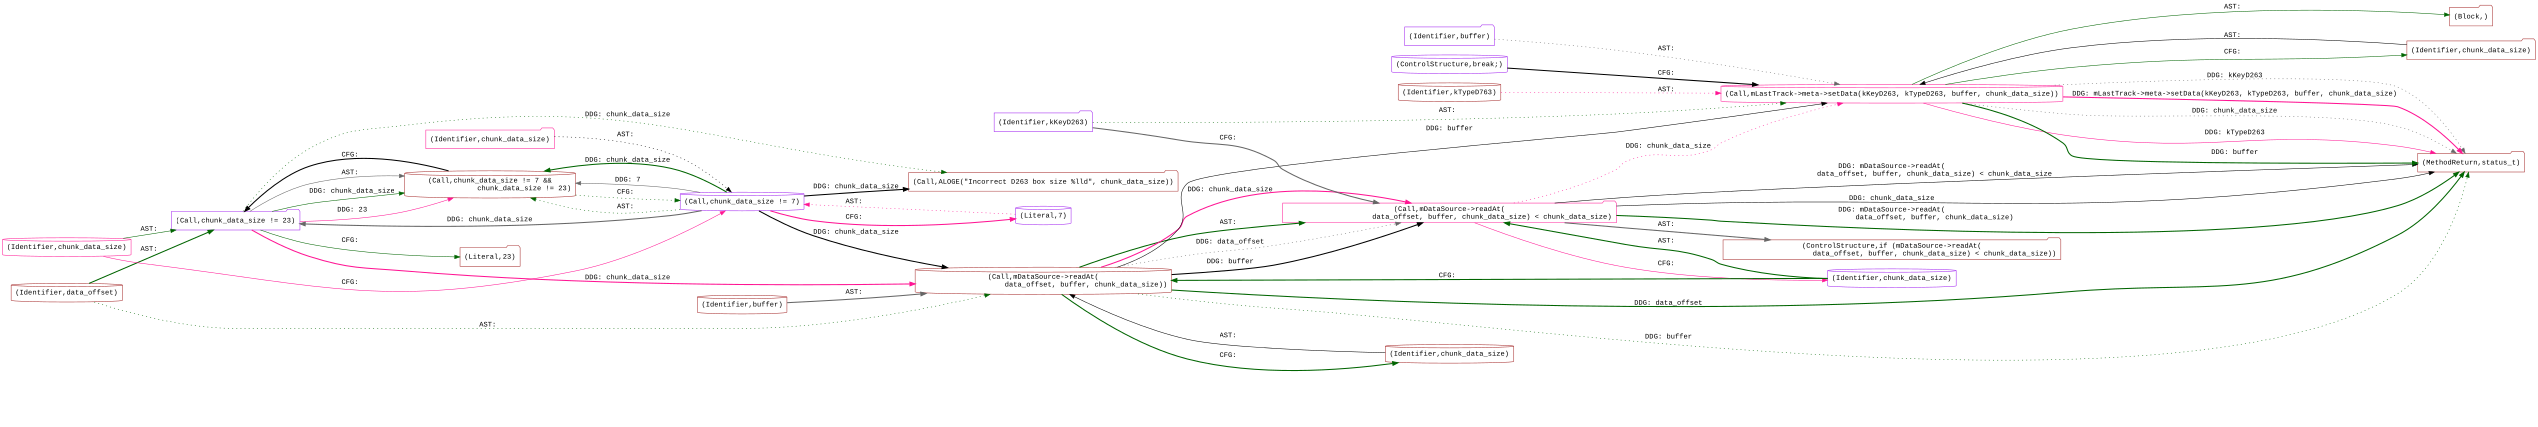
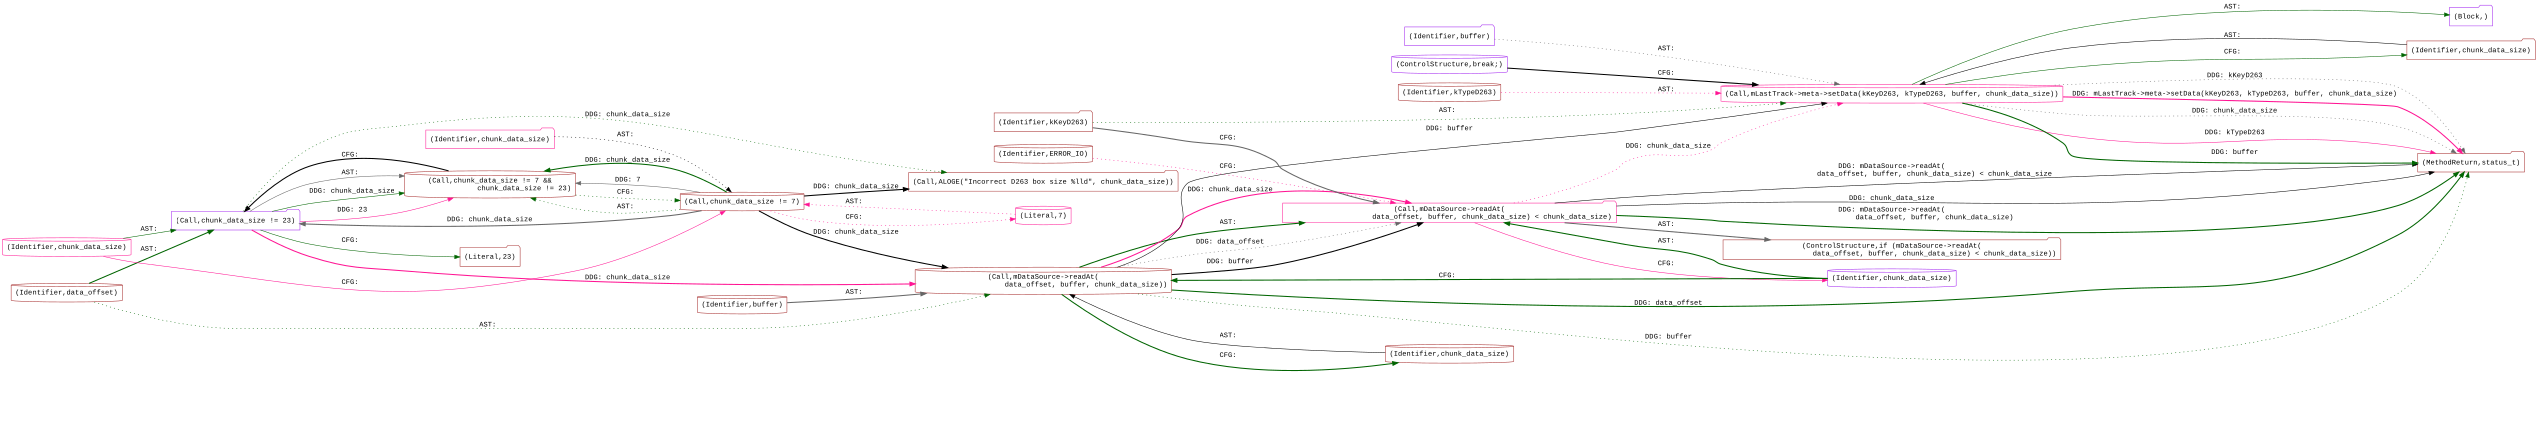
(2471, 17) -> (2471, 17)
(1450, 92) -> (1450, 92)
(1043, 122) -> (1043, 122)
none -> (1043, 154)
(742, 202) -> (742, 202)
(1043, 216) -> (1043, 216)
(890, 225) -> (890, 225)
